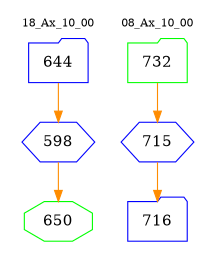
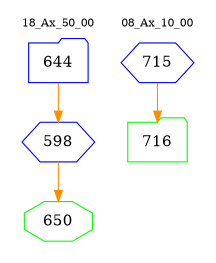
(58, 24) -> (58, 24)
(157, 63) -> none
(157, 221) -> (157, 142)
